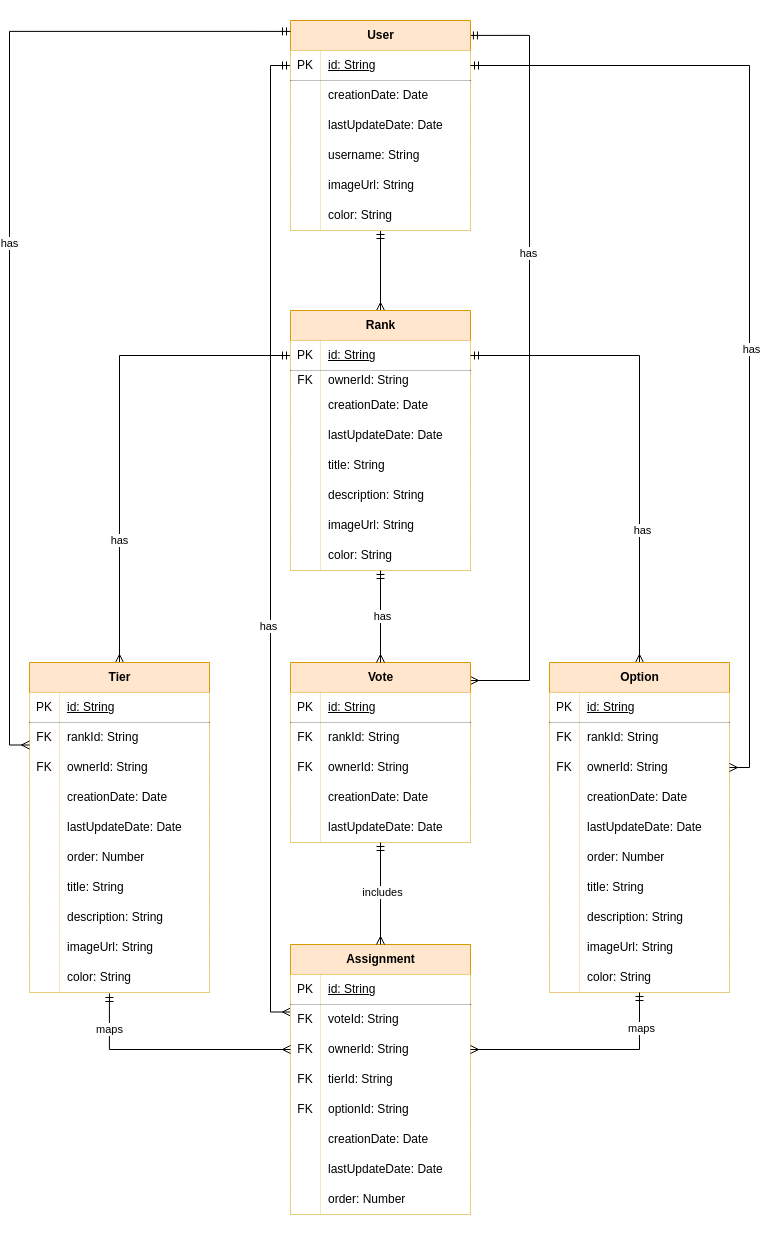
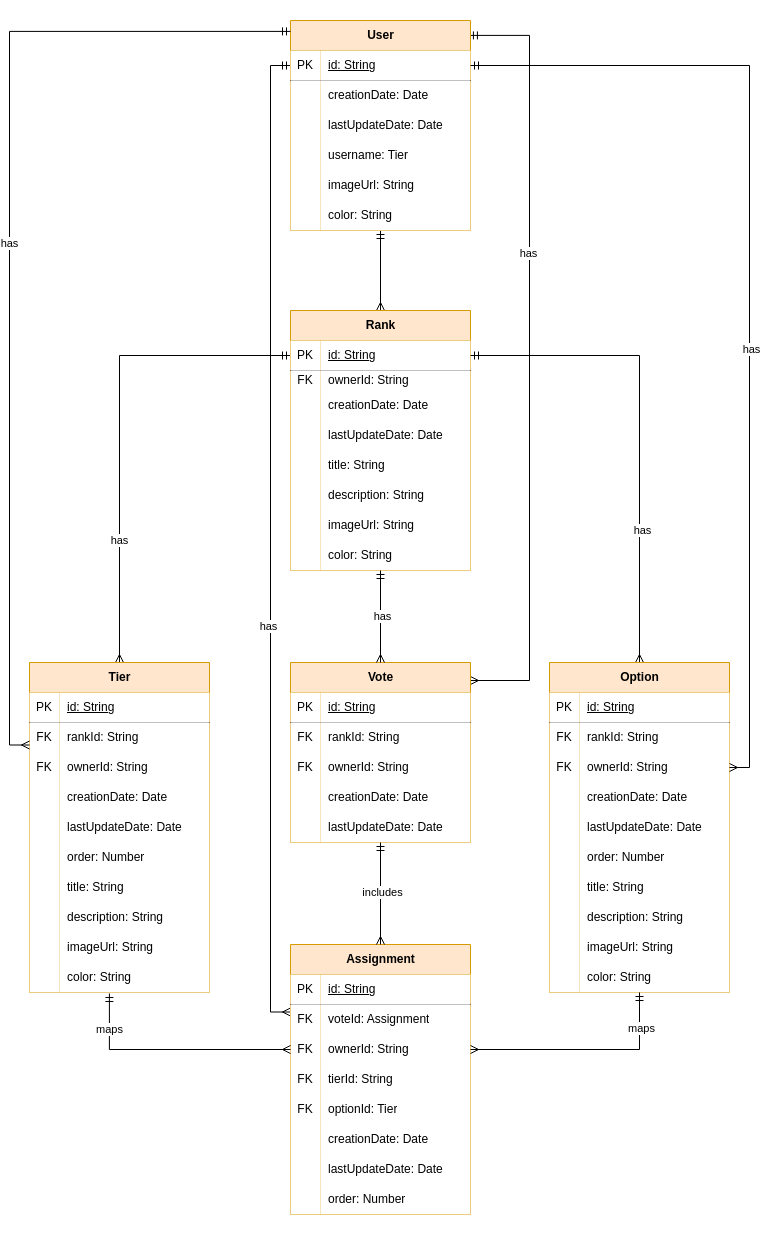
(378, 156) -> (371, 156)
(371, 1020) -> (384, 1020)
(376, 1110) -> (369, 1110)
